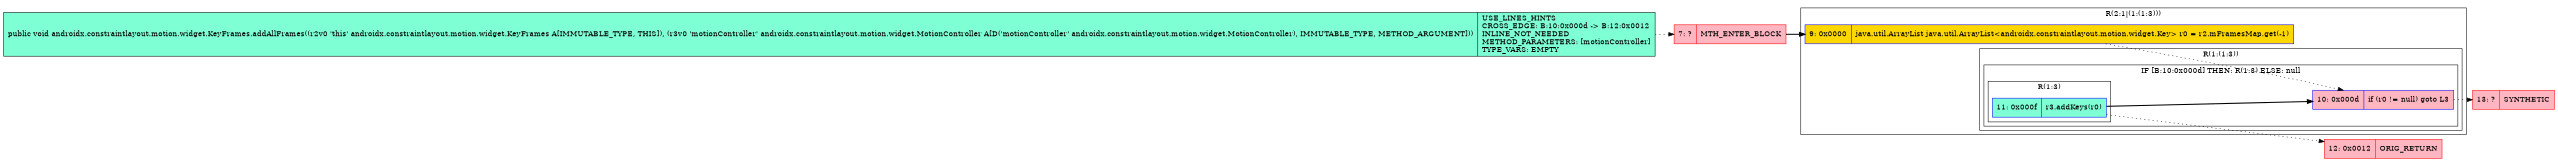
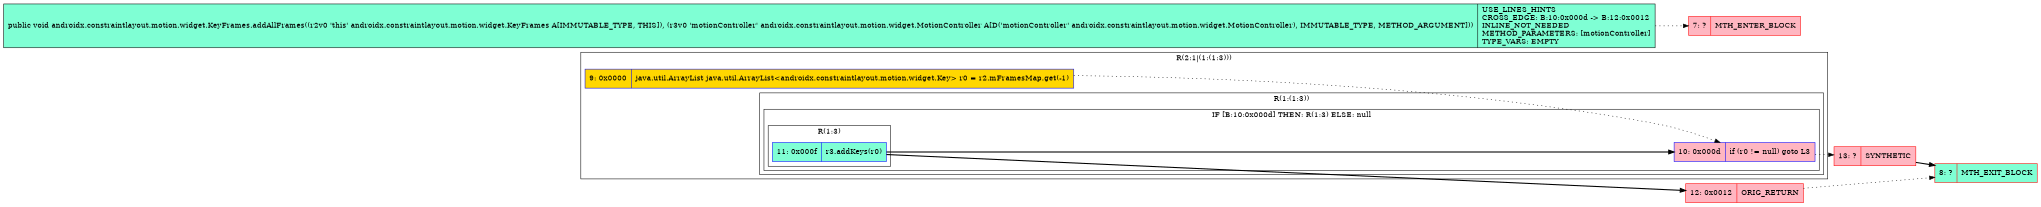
(1793, 34) -> none
(2170, 123) -> (1164, 167)
none -> (1986, 173)
